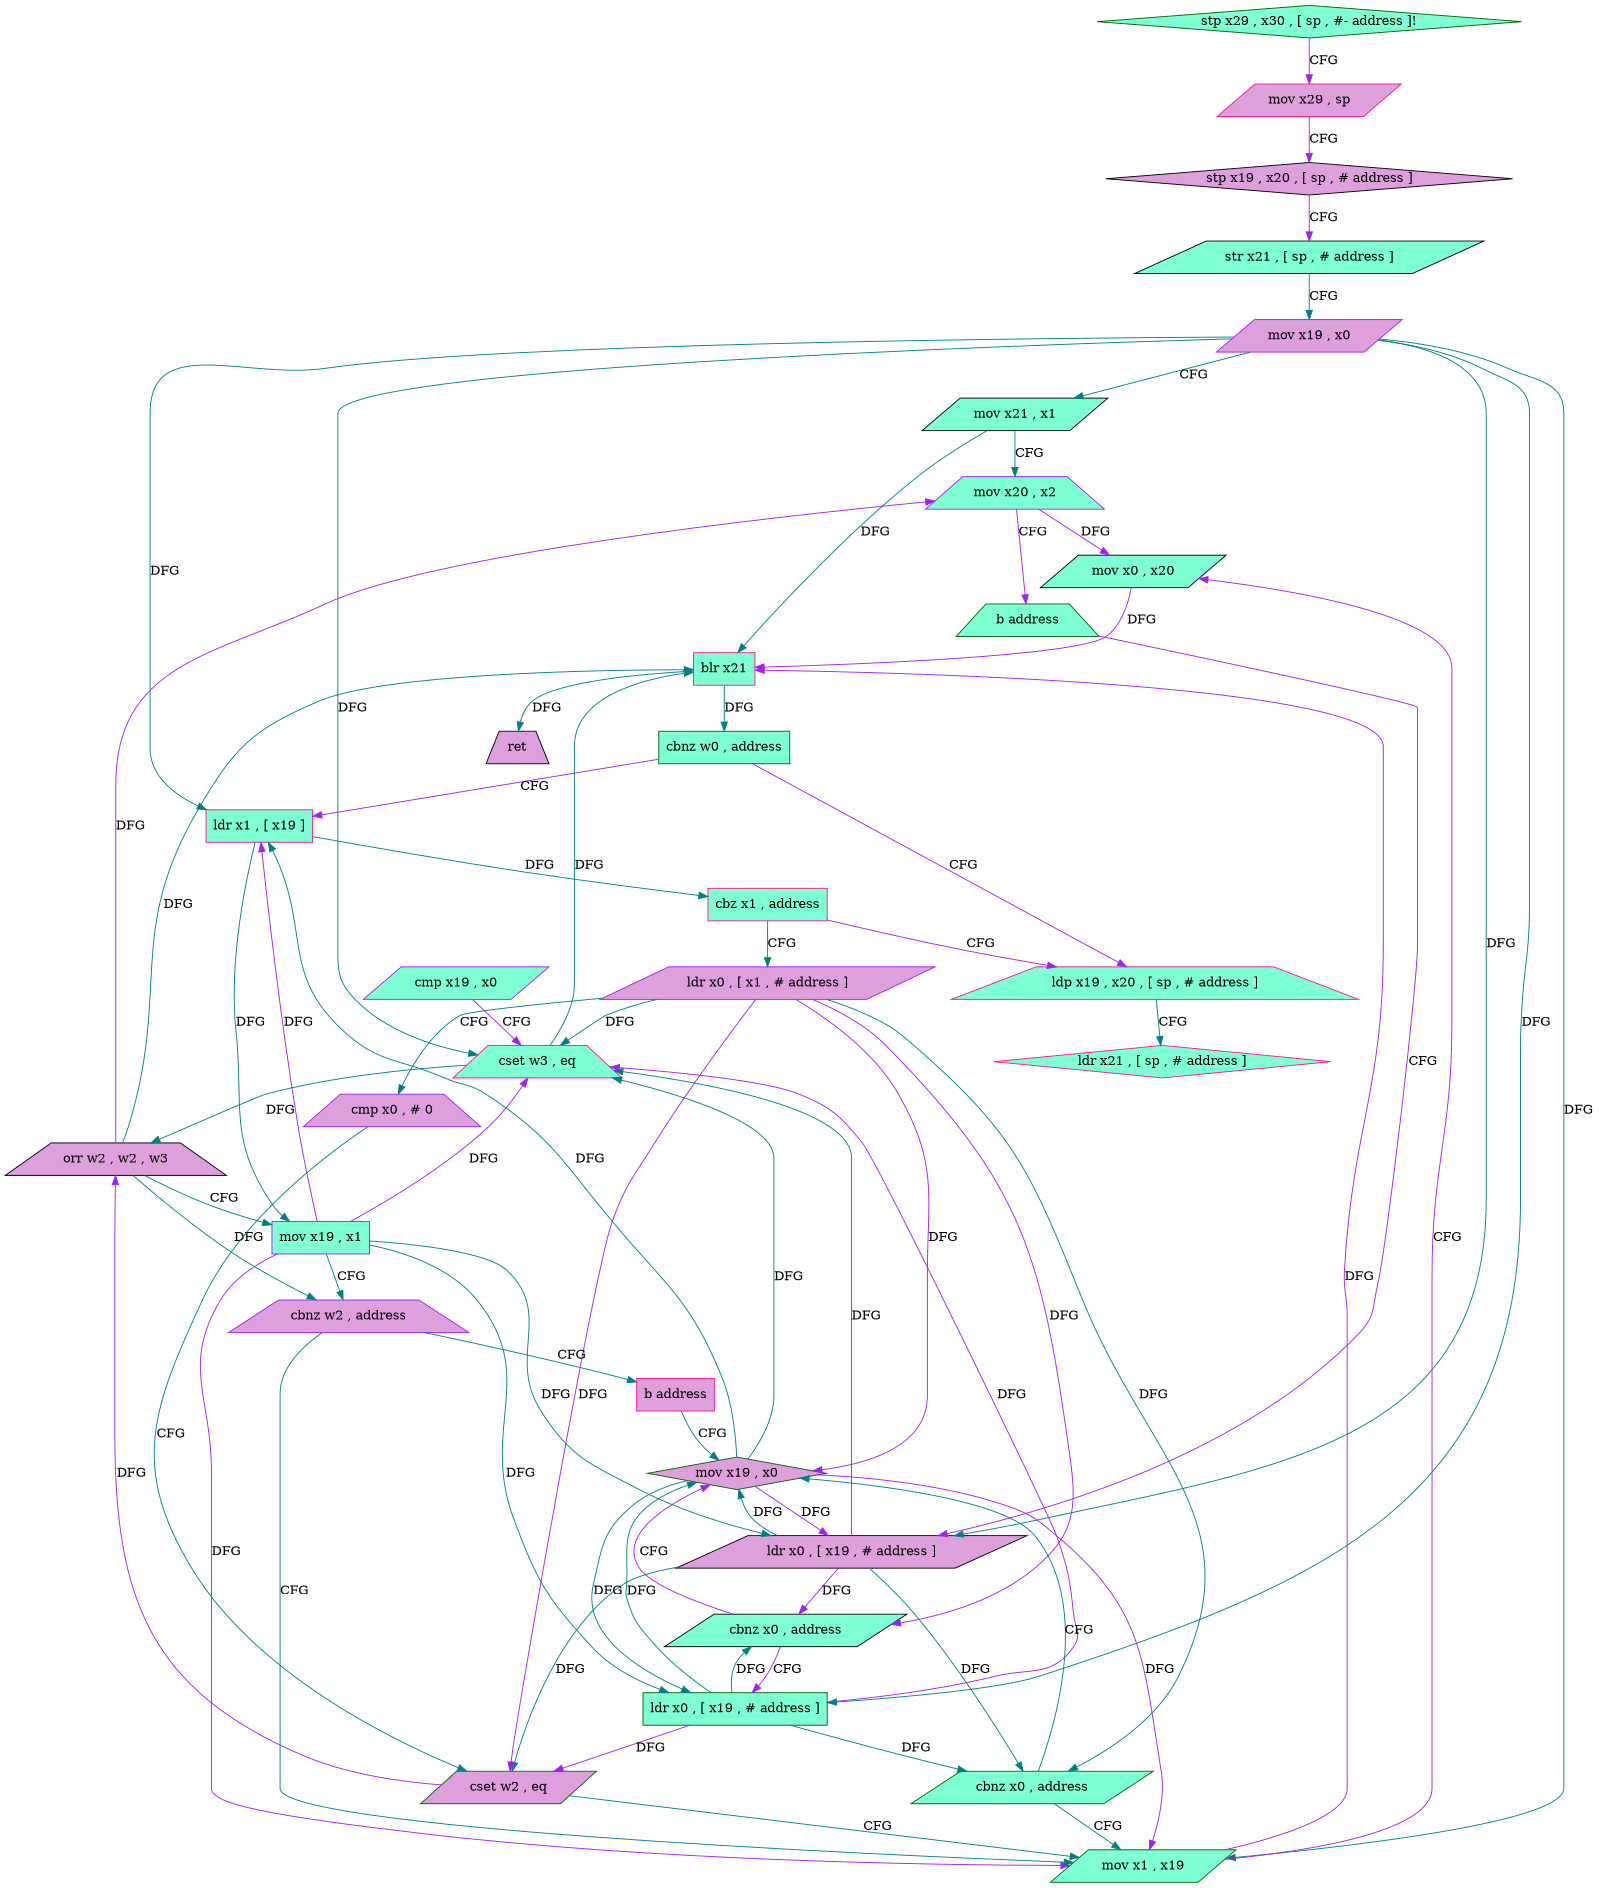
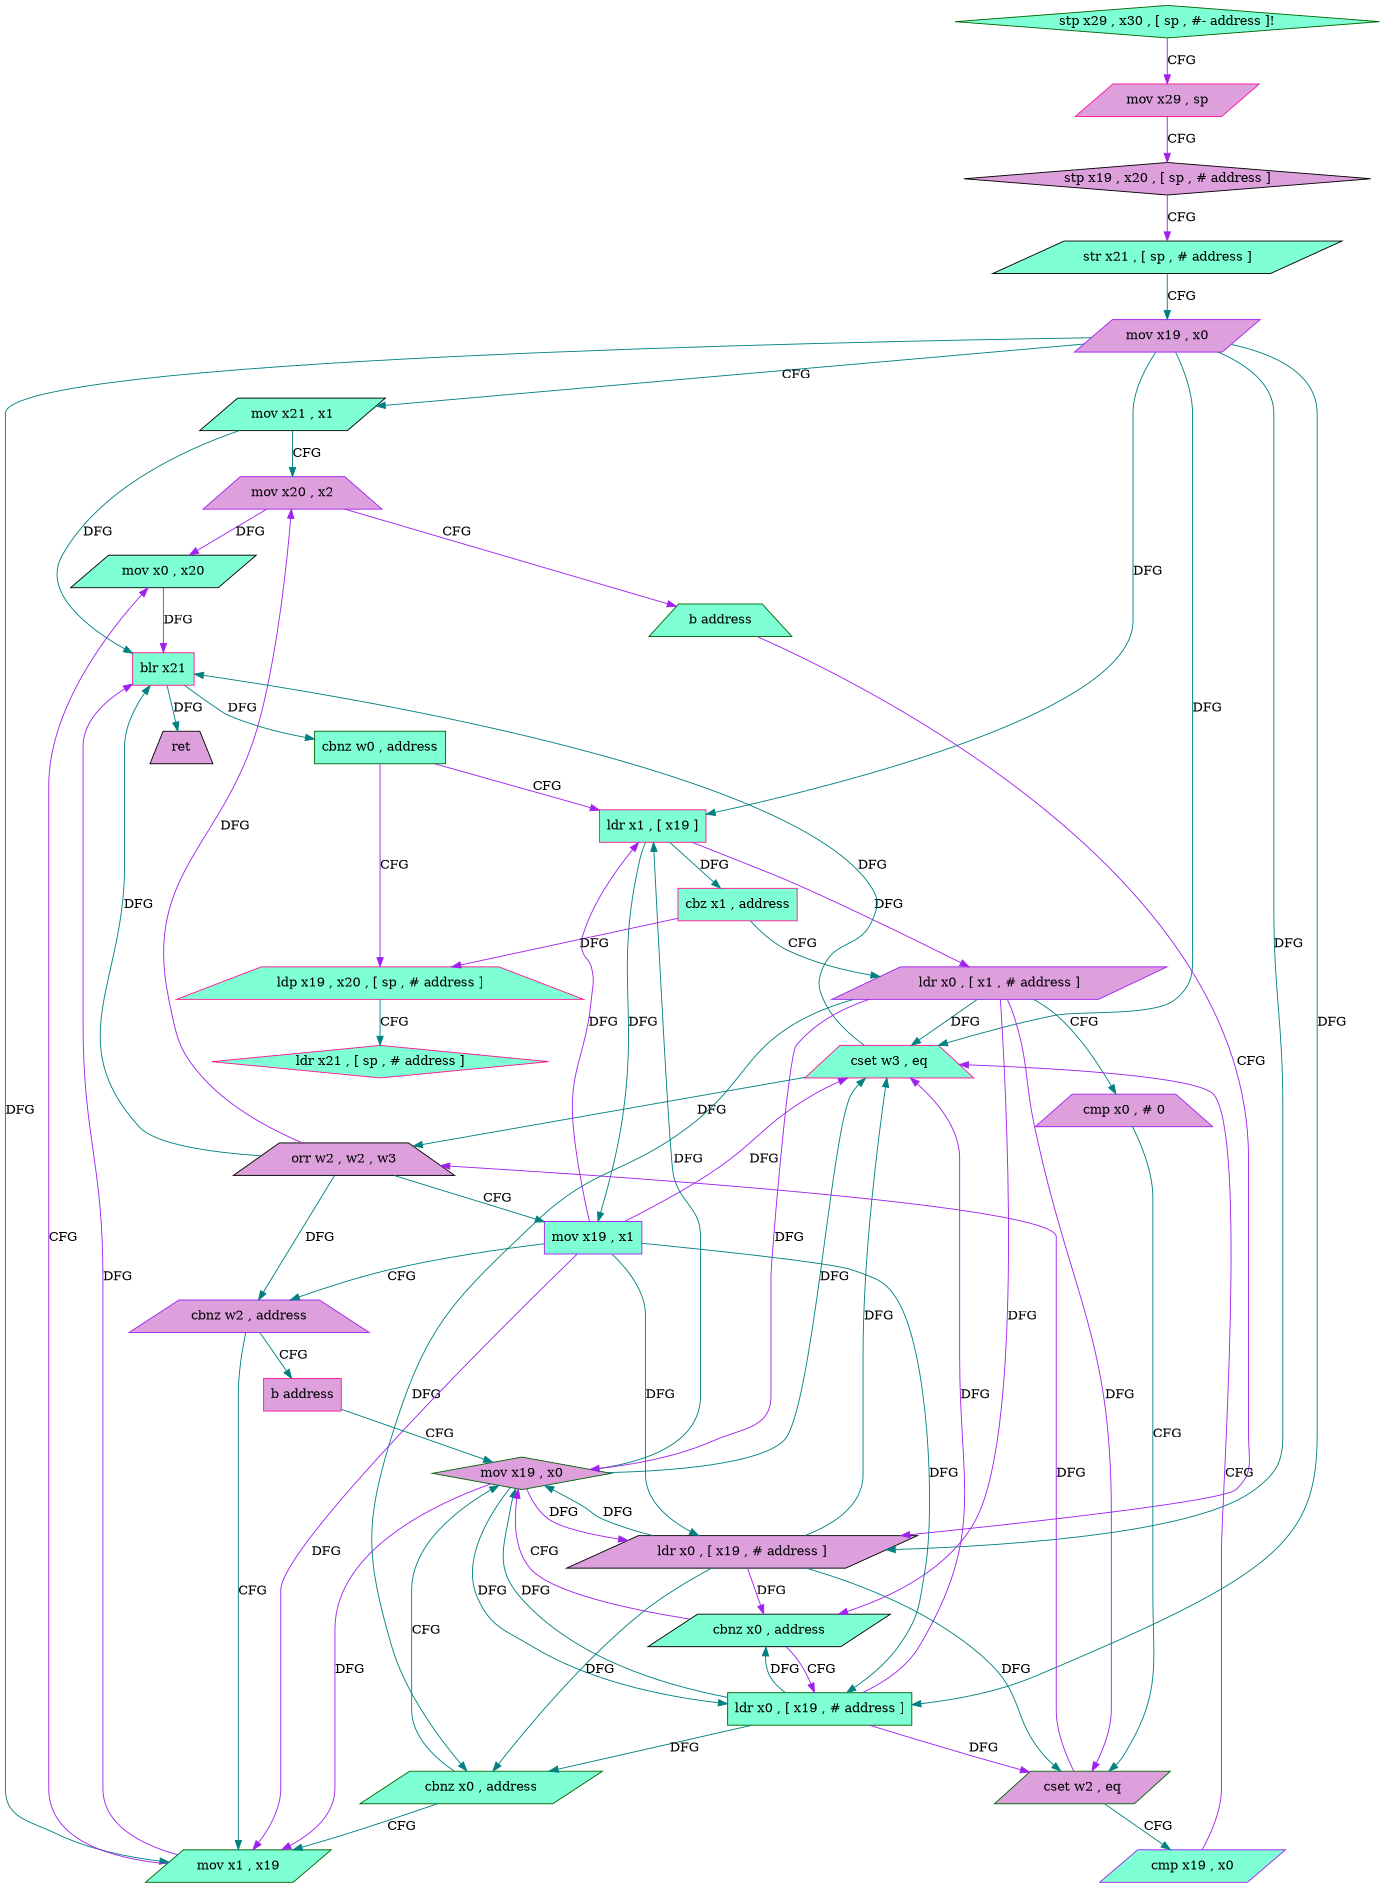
(1015, 493) -> (292, 493)
none -> (828, 899)
(981, 944) -> (594, 944)
(820, 1826) -> (1134, 1824)
